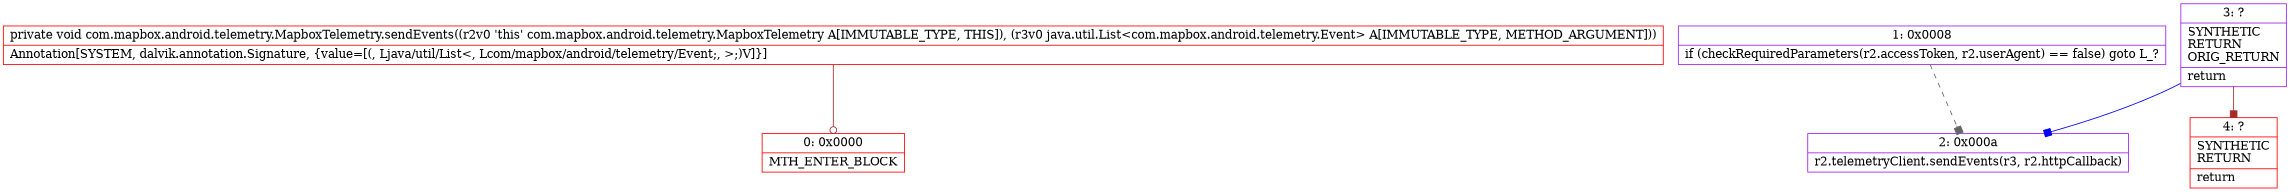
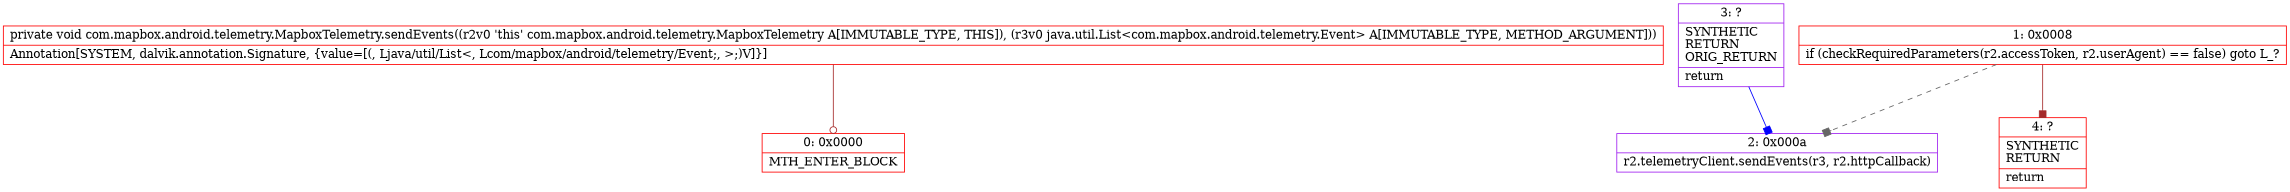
(1922, 45) -> (2043, 45)
(2234, 98) -> (2043, 87)
